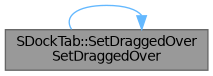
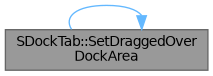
(107, 50) -> (107, 50)
